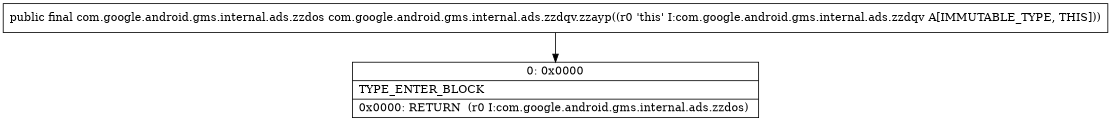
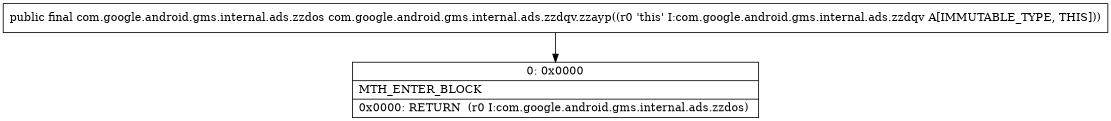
(422, 90) -> (421, 90)
